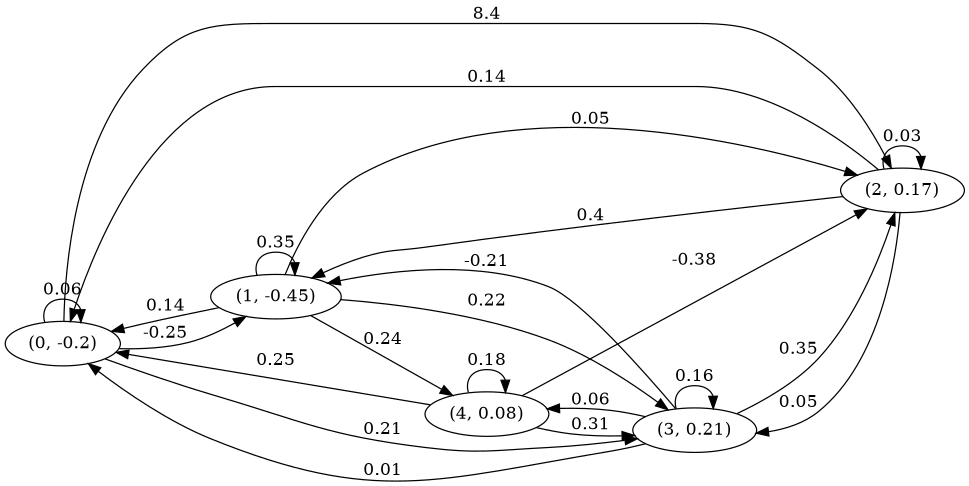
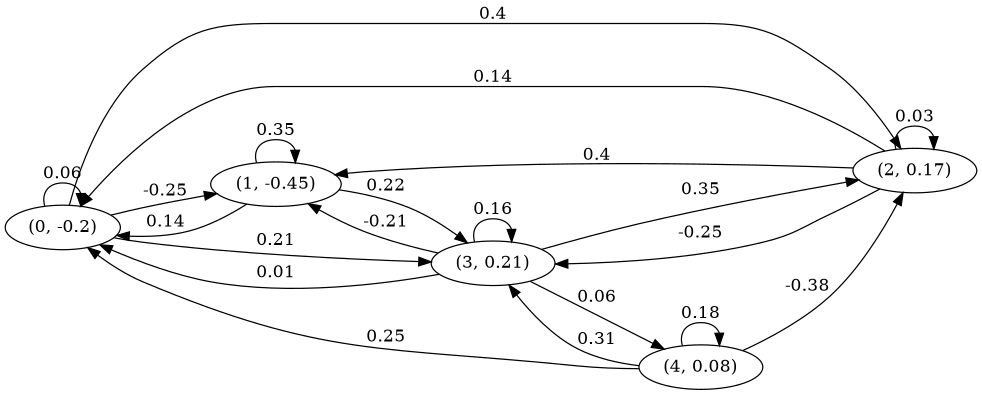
(487, 14) -> (493, 14)
(538, 129) -> none
(376, 352) -> none
(799, 402) -> (701, 233)
